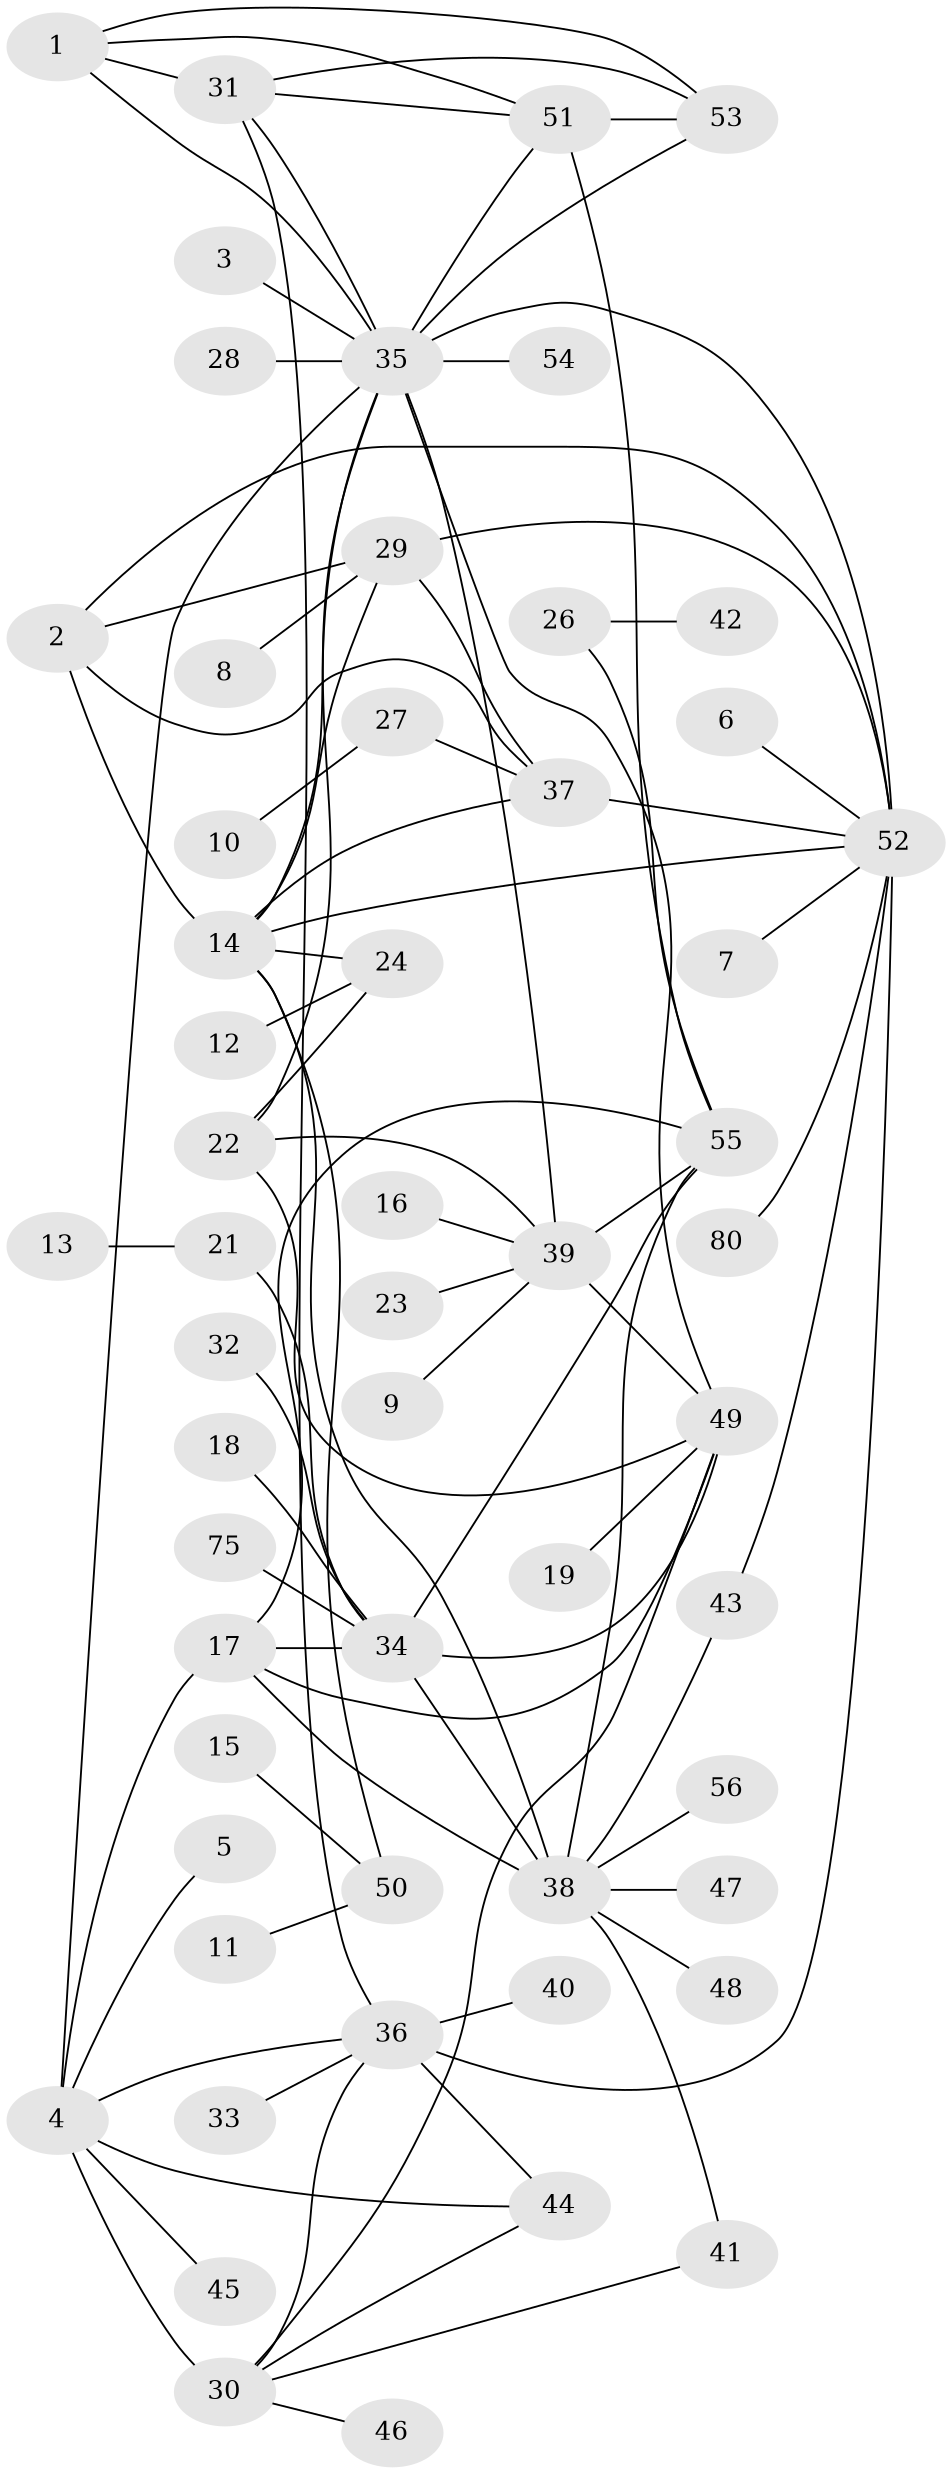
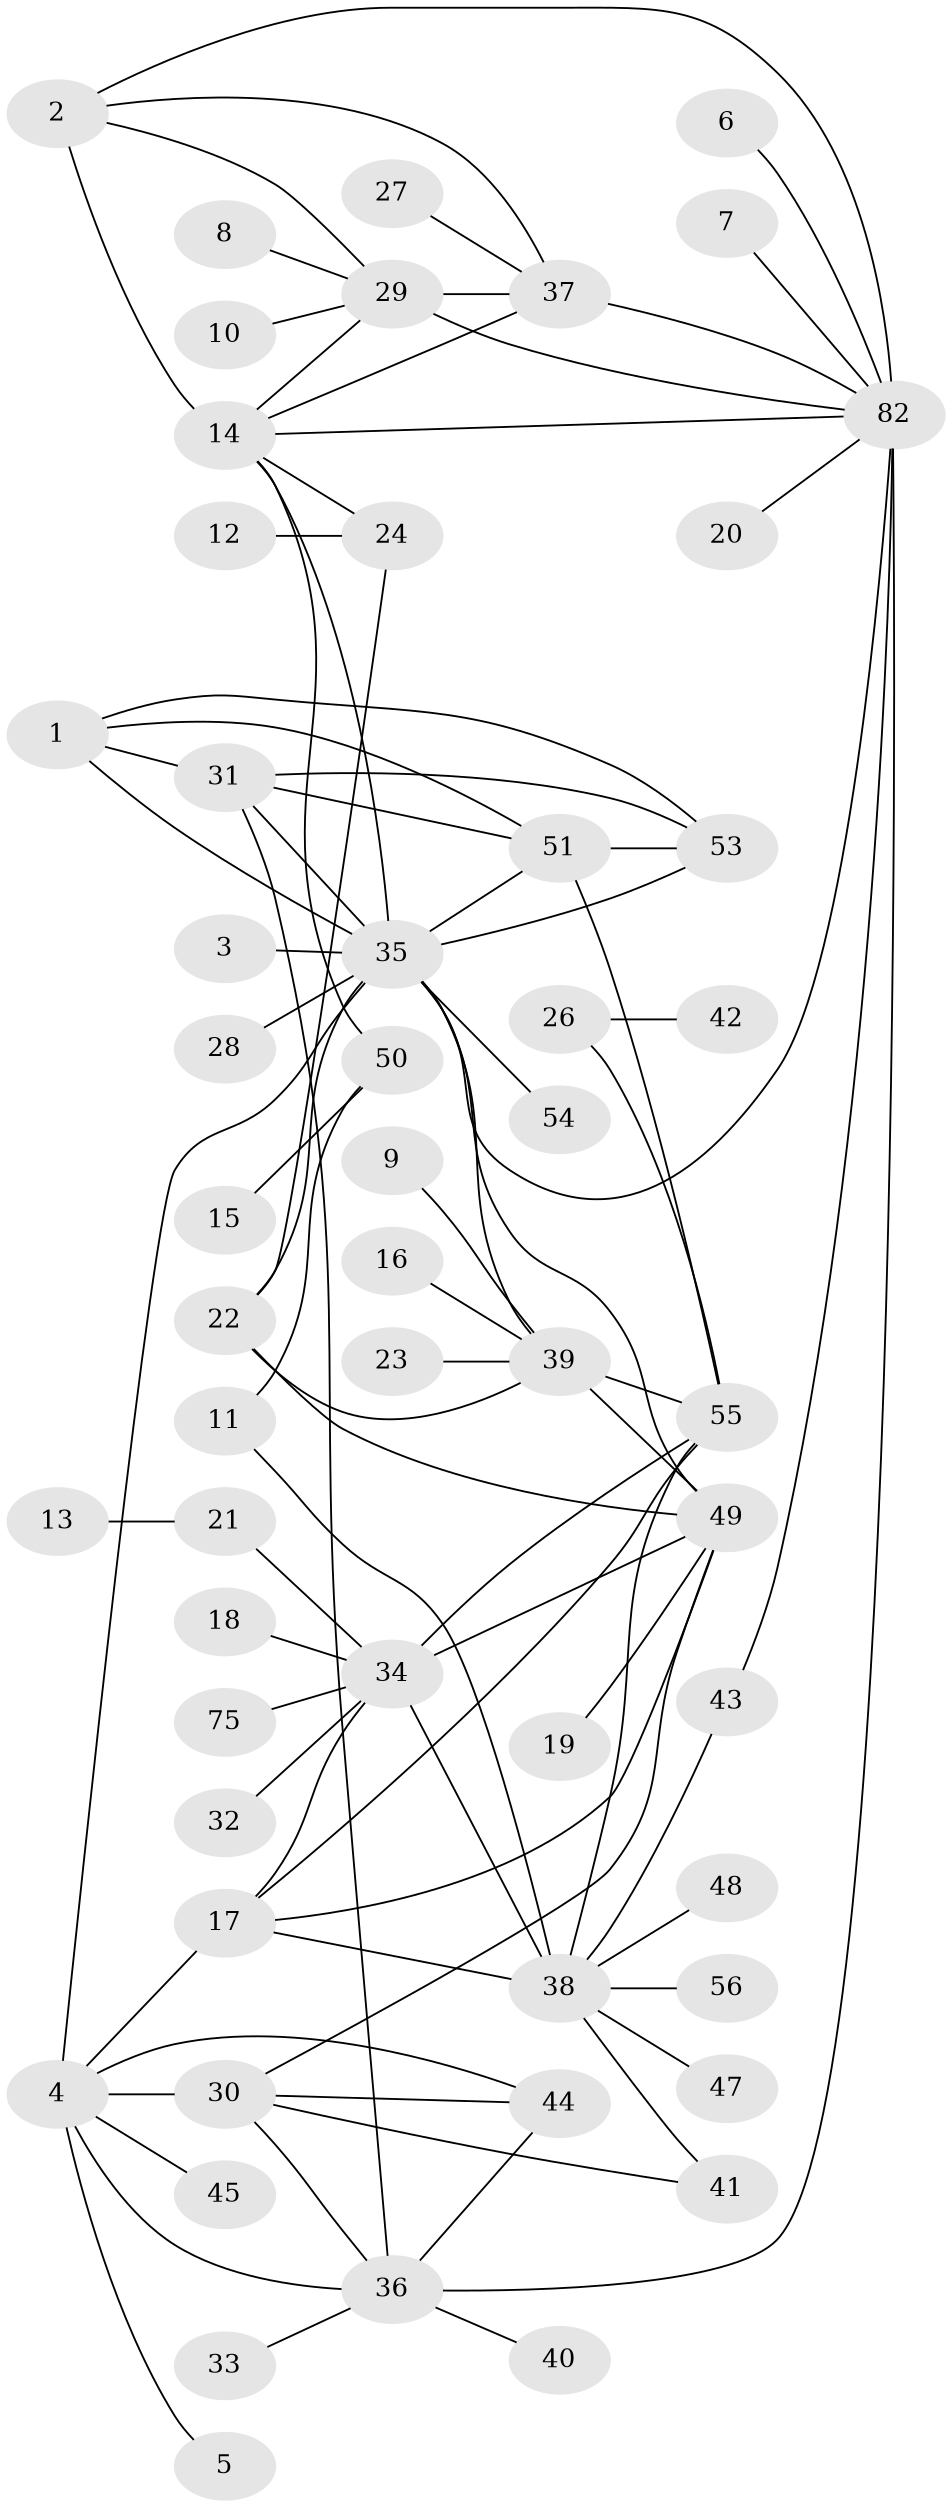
(294, 794) -> (309, 315)
(895, 843) -> (895, 415)
(727, 1243) -> (727, 536)
(321, 1388) -> (463, 1664)
(392, 2433) -> none
